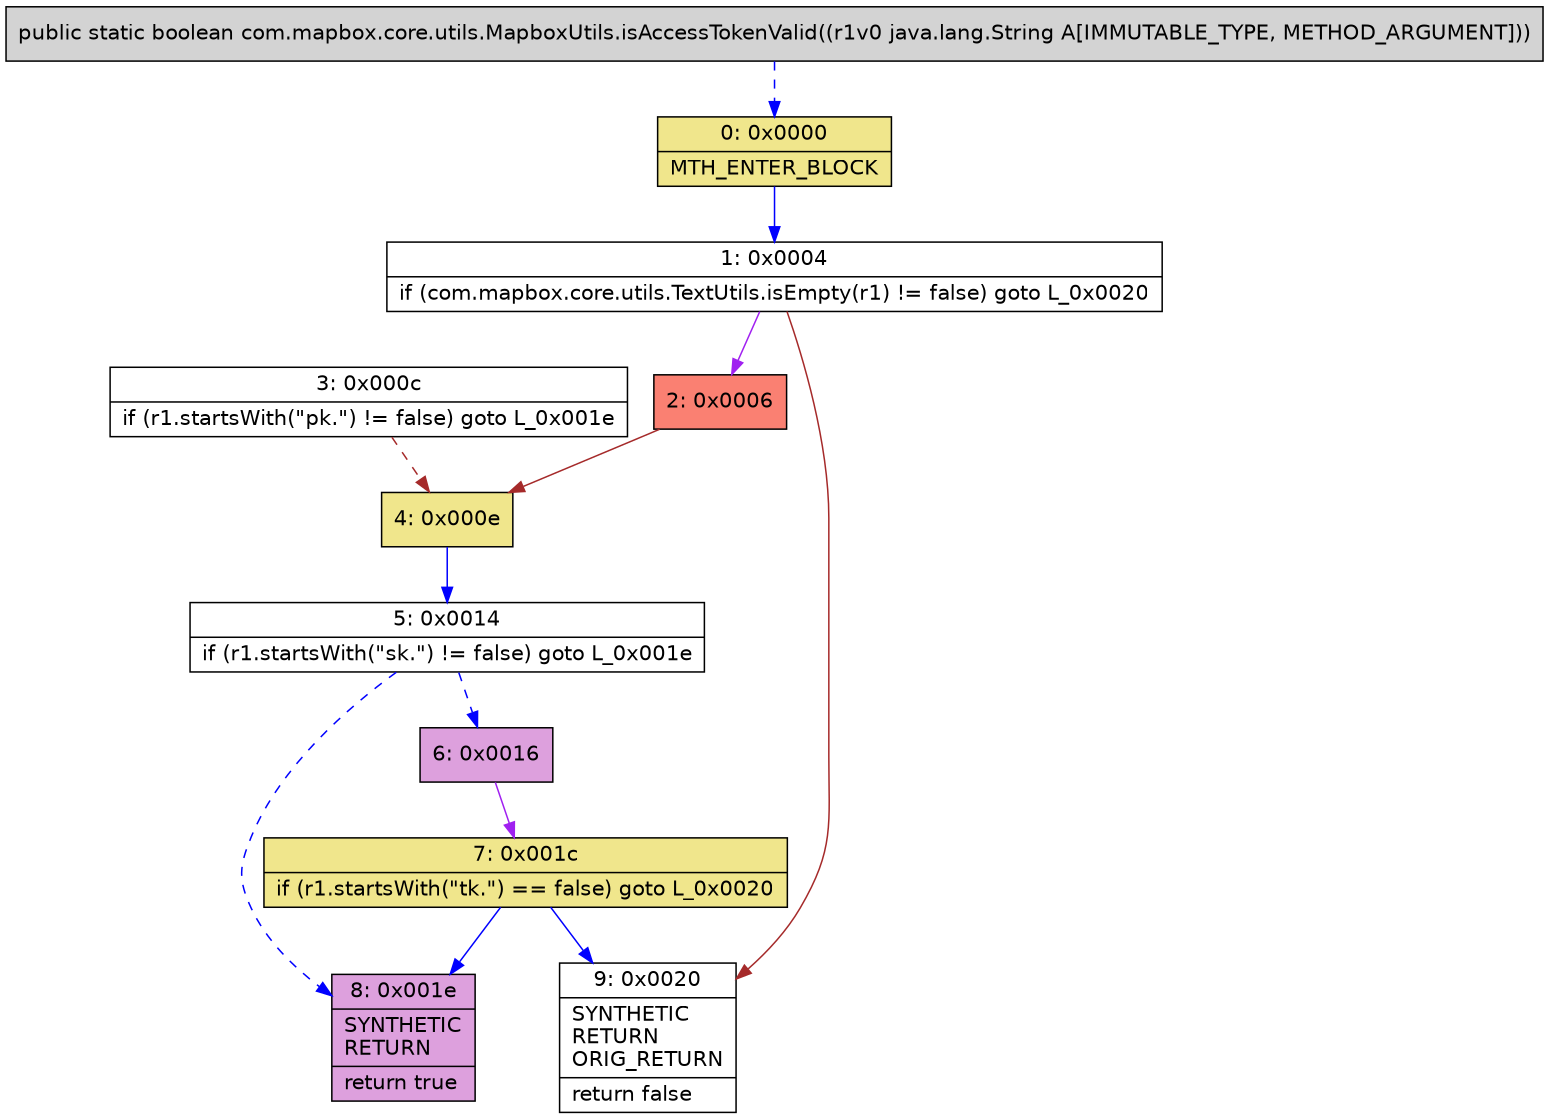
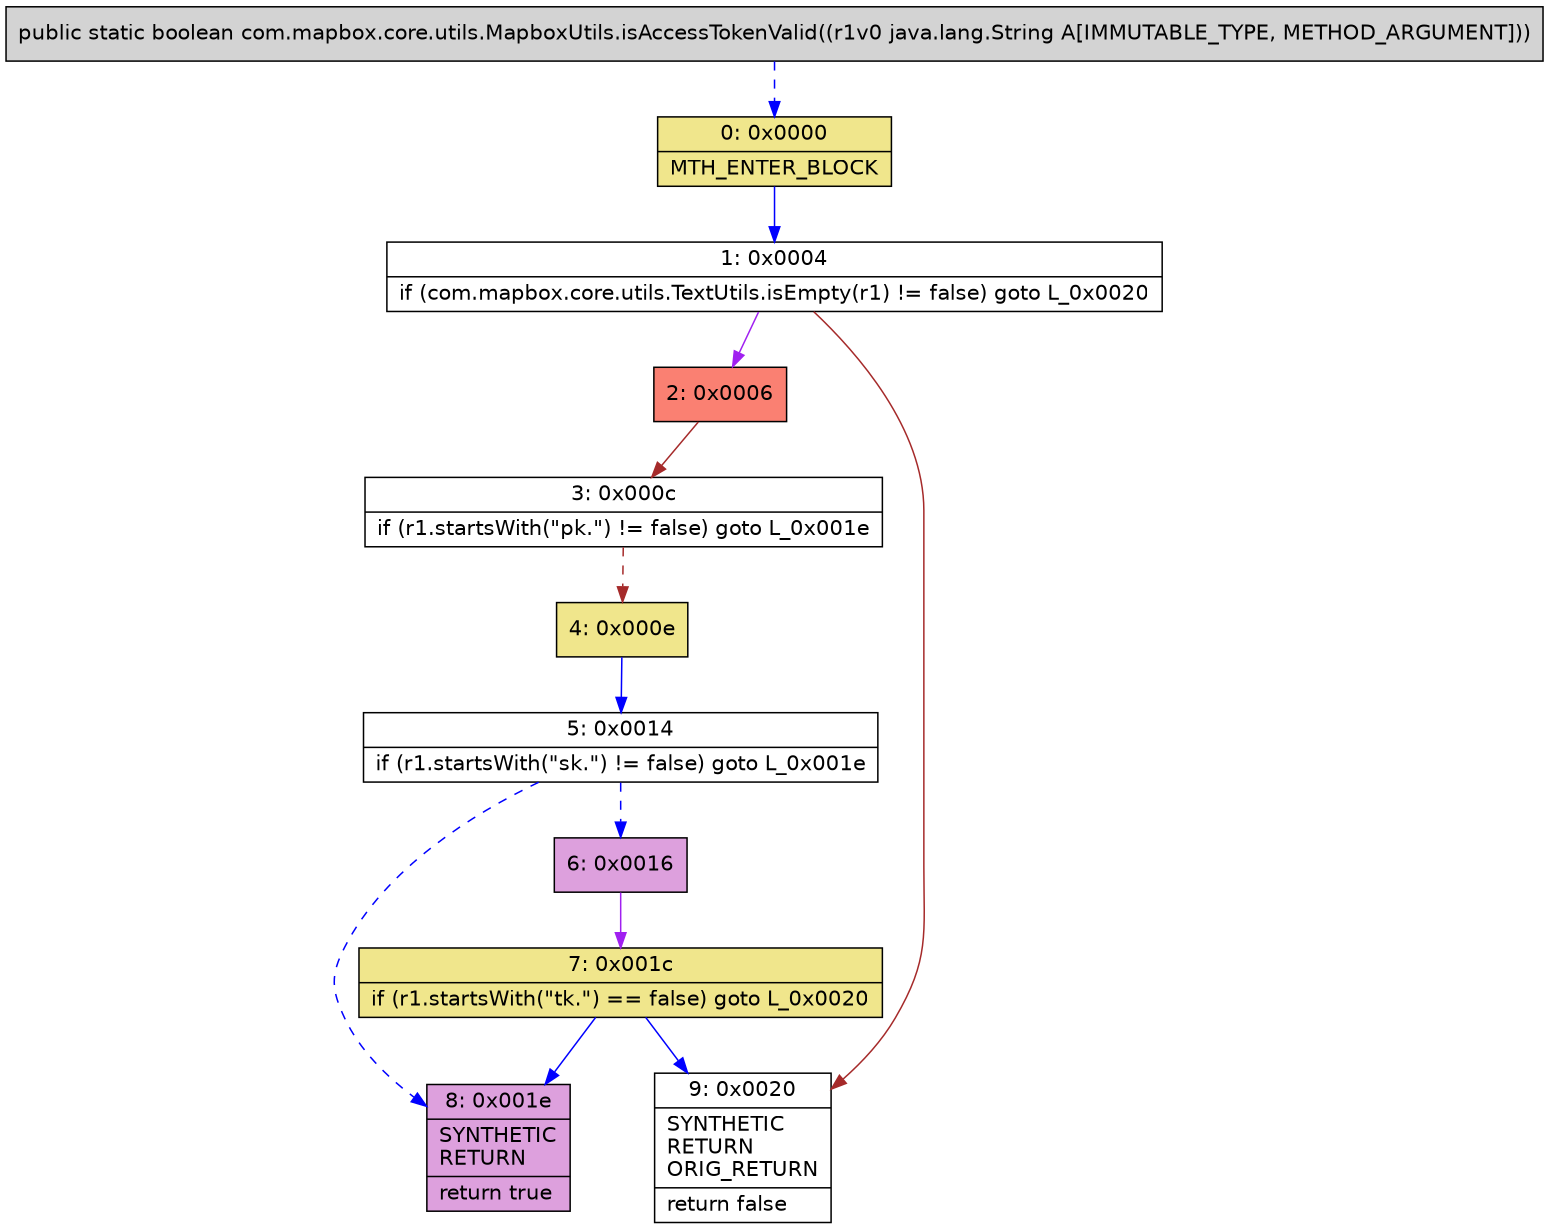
(591, 458) -> (680, 444)
